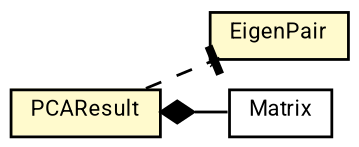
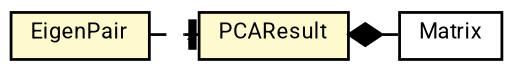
(176, 76) -> (167, 35)
